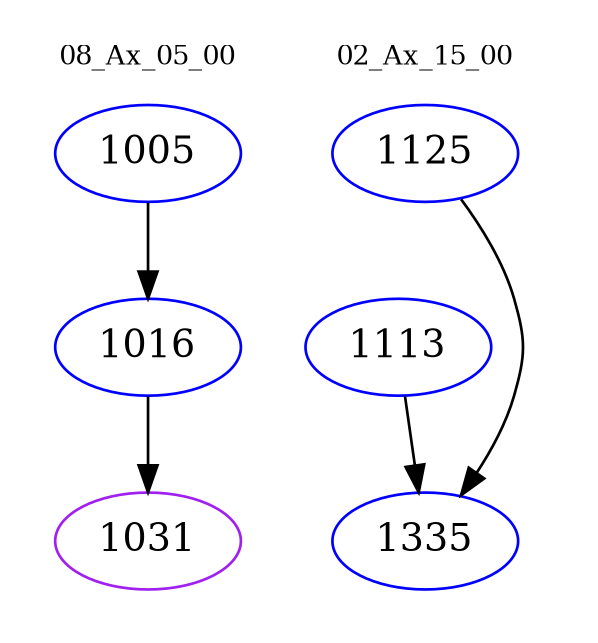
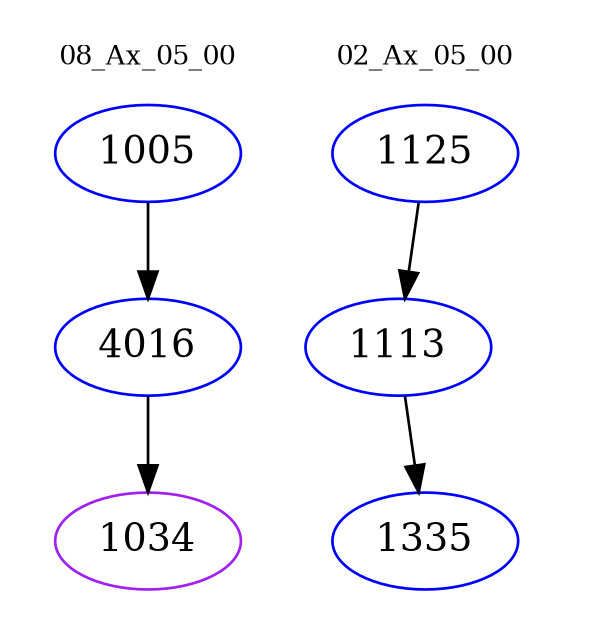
(425, 58) -> (425, 58)
(522, 334) -> (414, 237)
(148, 347) -> (148, 347)
(148, 541) -> (148, 541)
